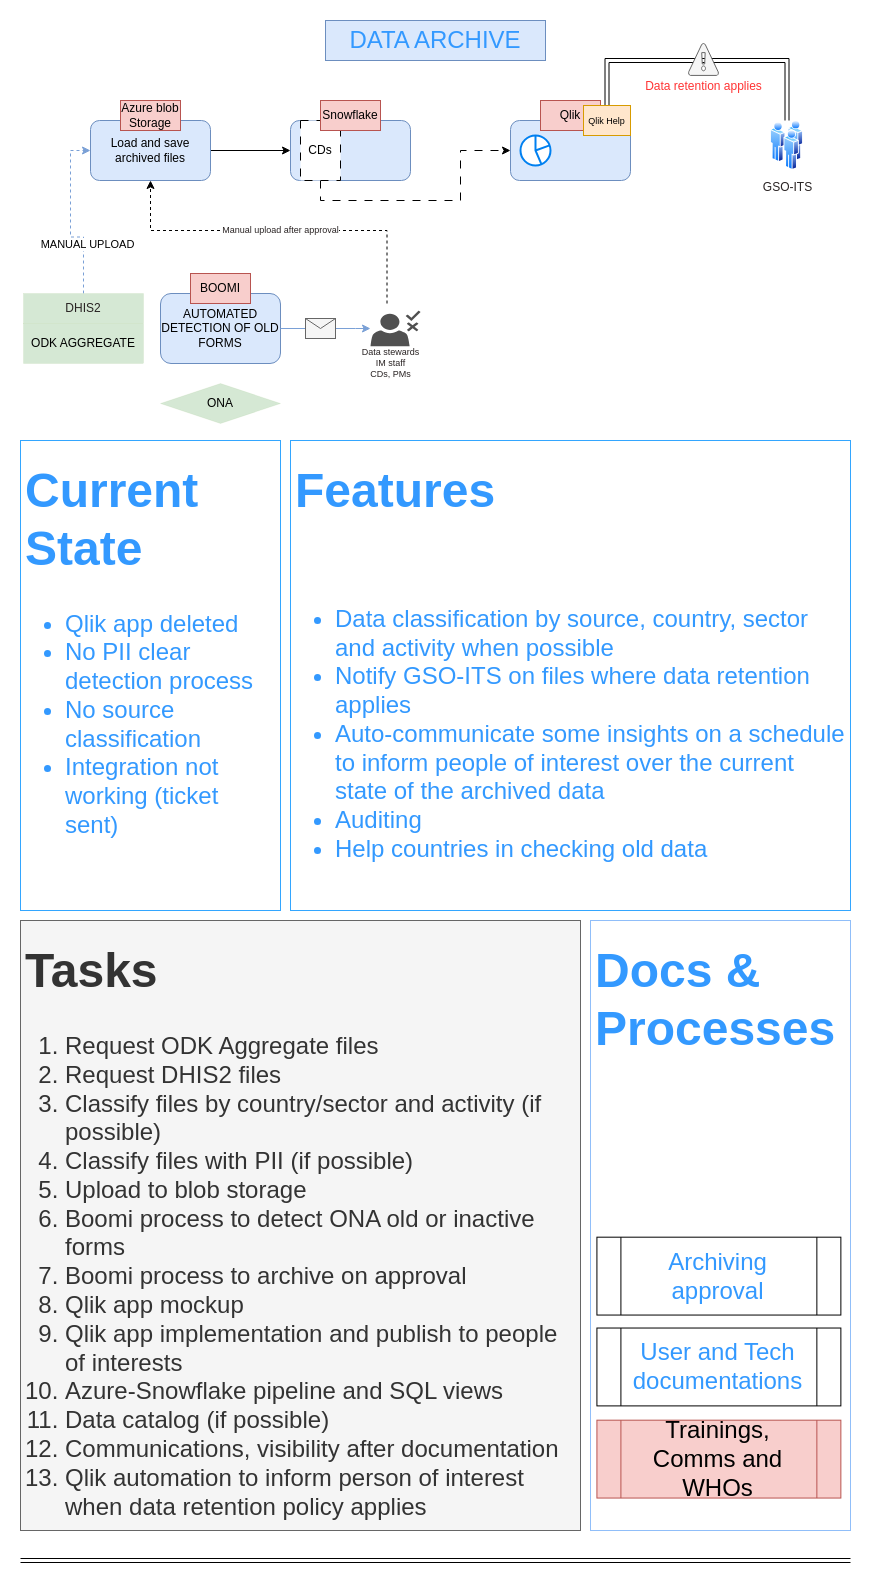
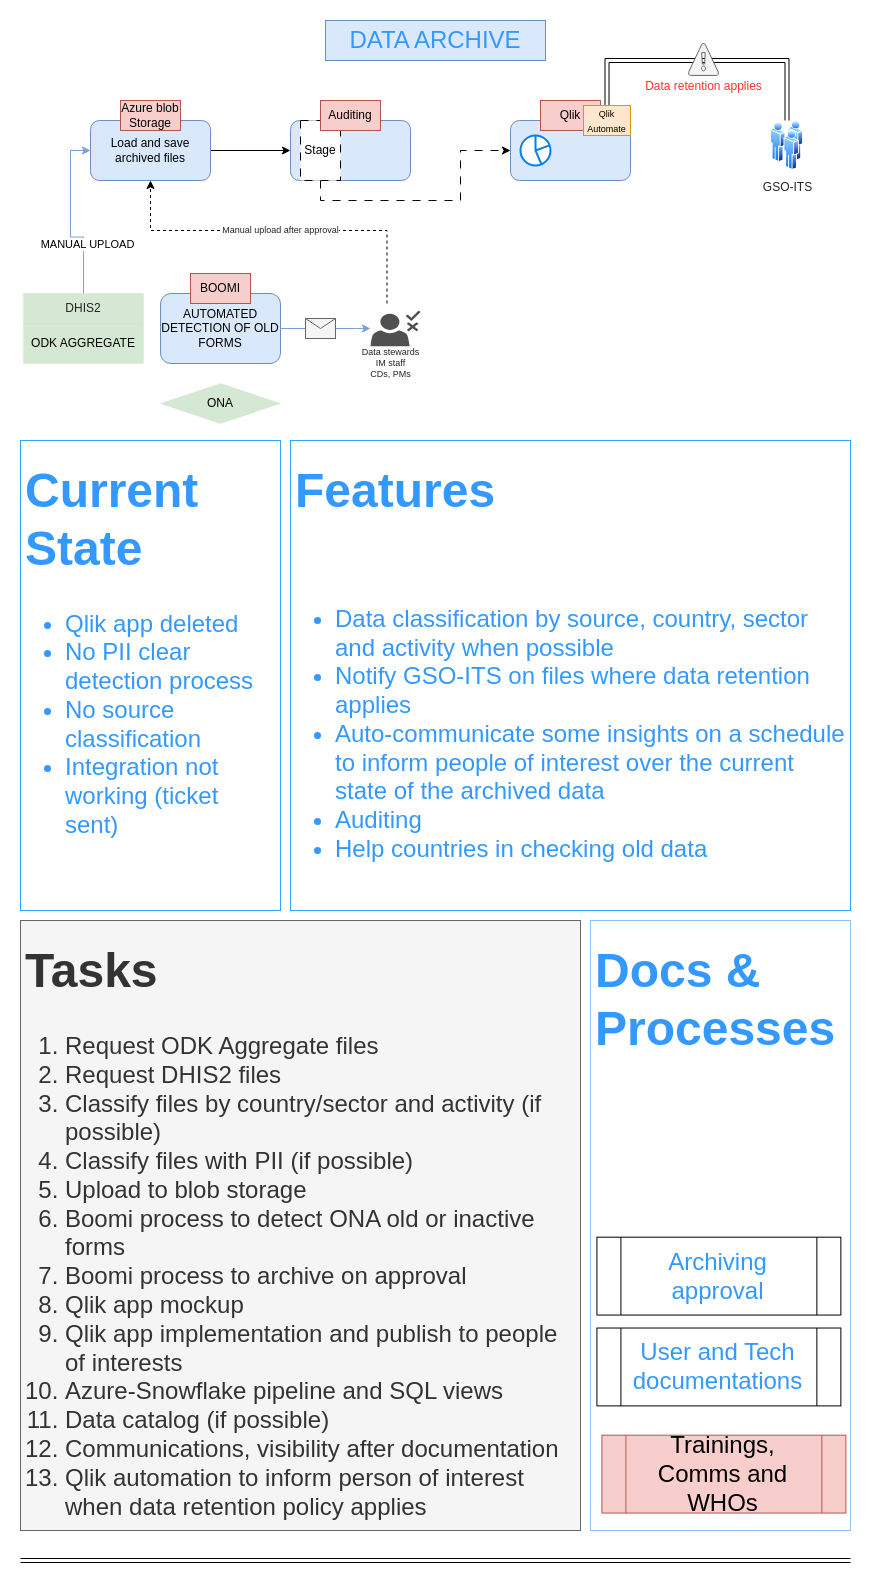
(351, 116) -> (351, 116)
(607, 121) -> (607, 121)
(321, 151) -> (321, 151)
(71, 196) -> (71, 196)
(719, 1459) -> (724, 1474)
